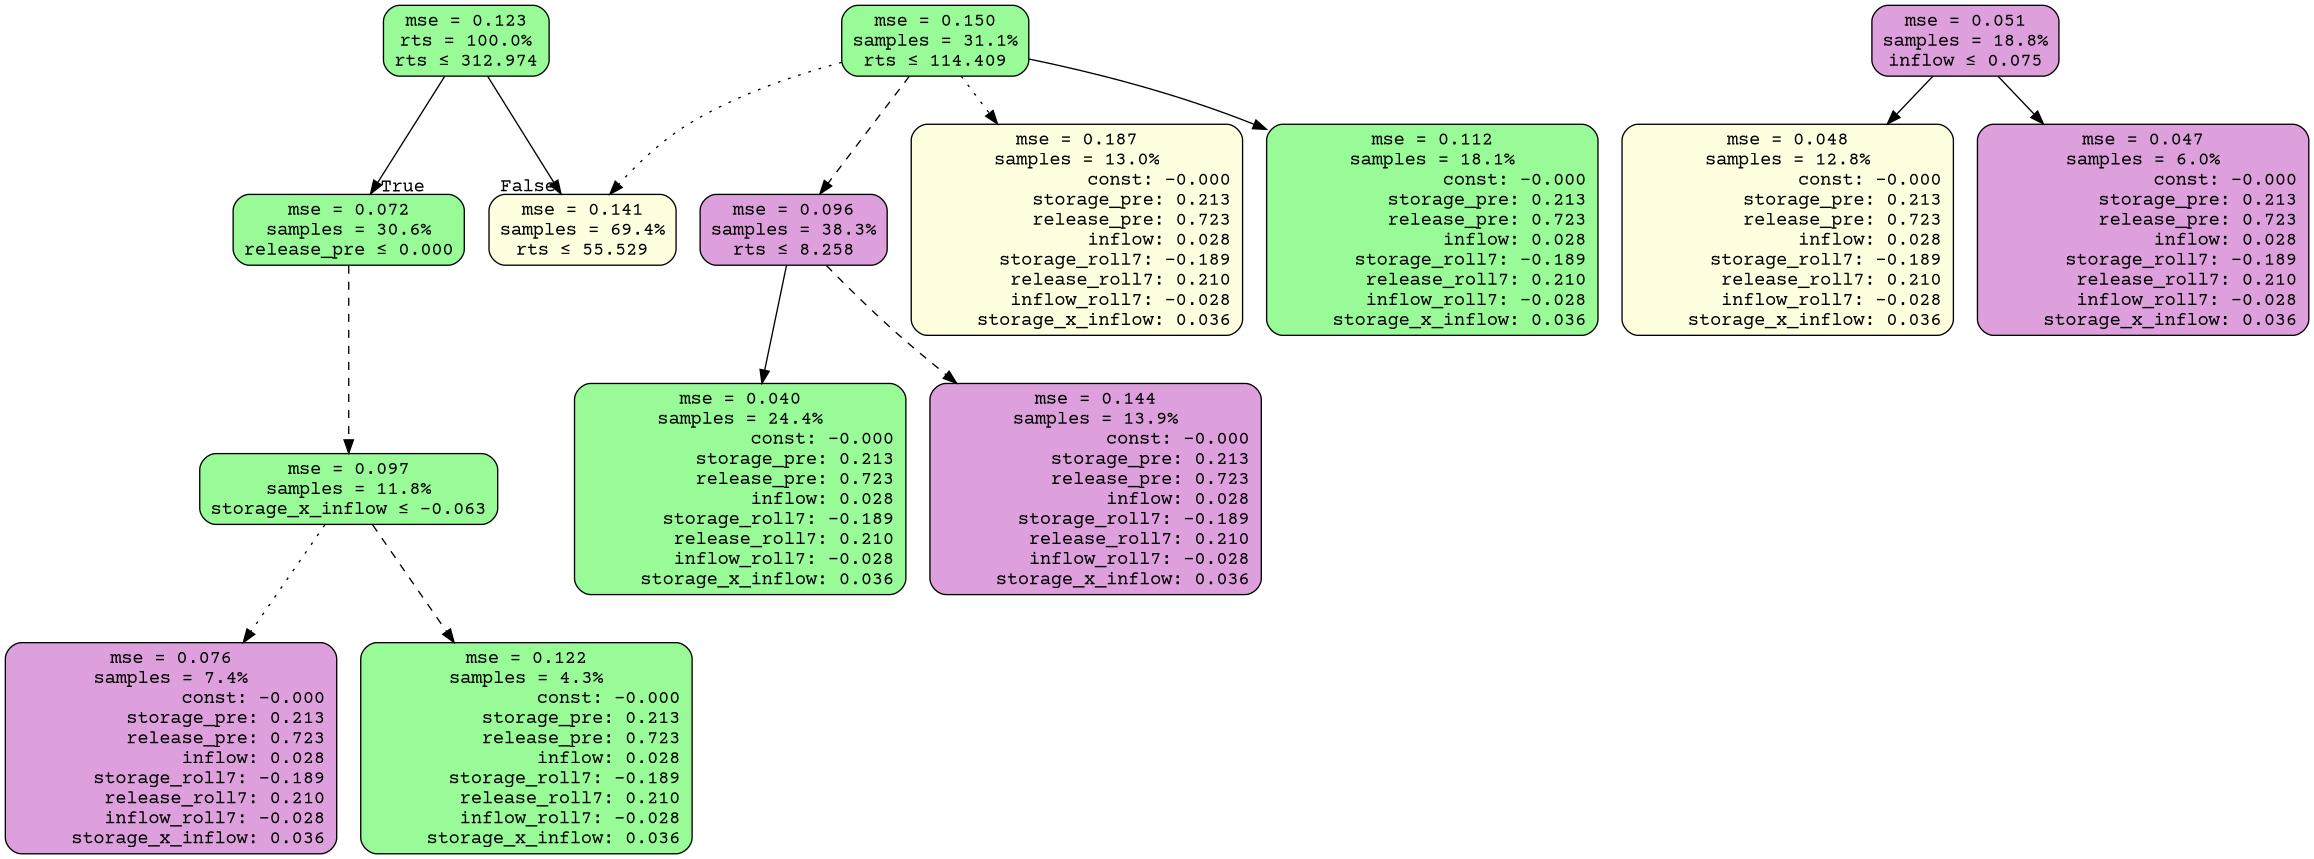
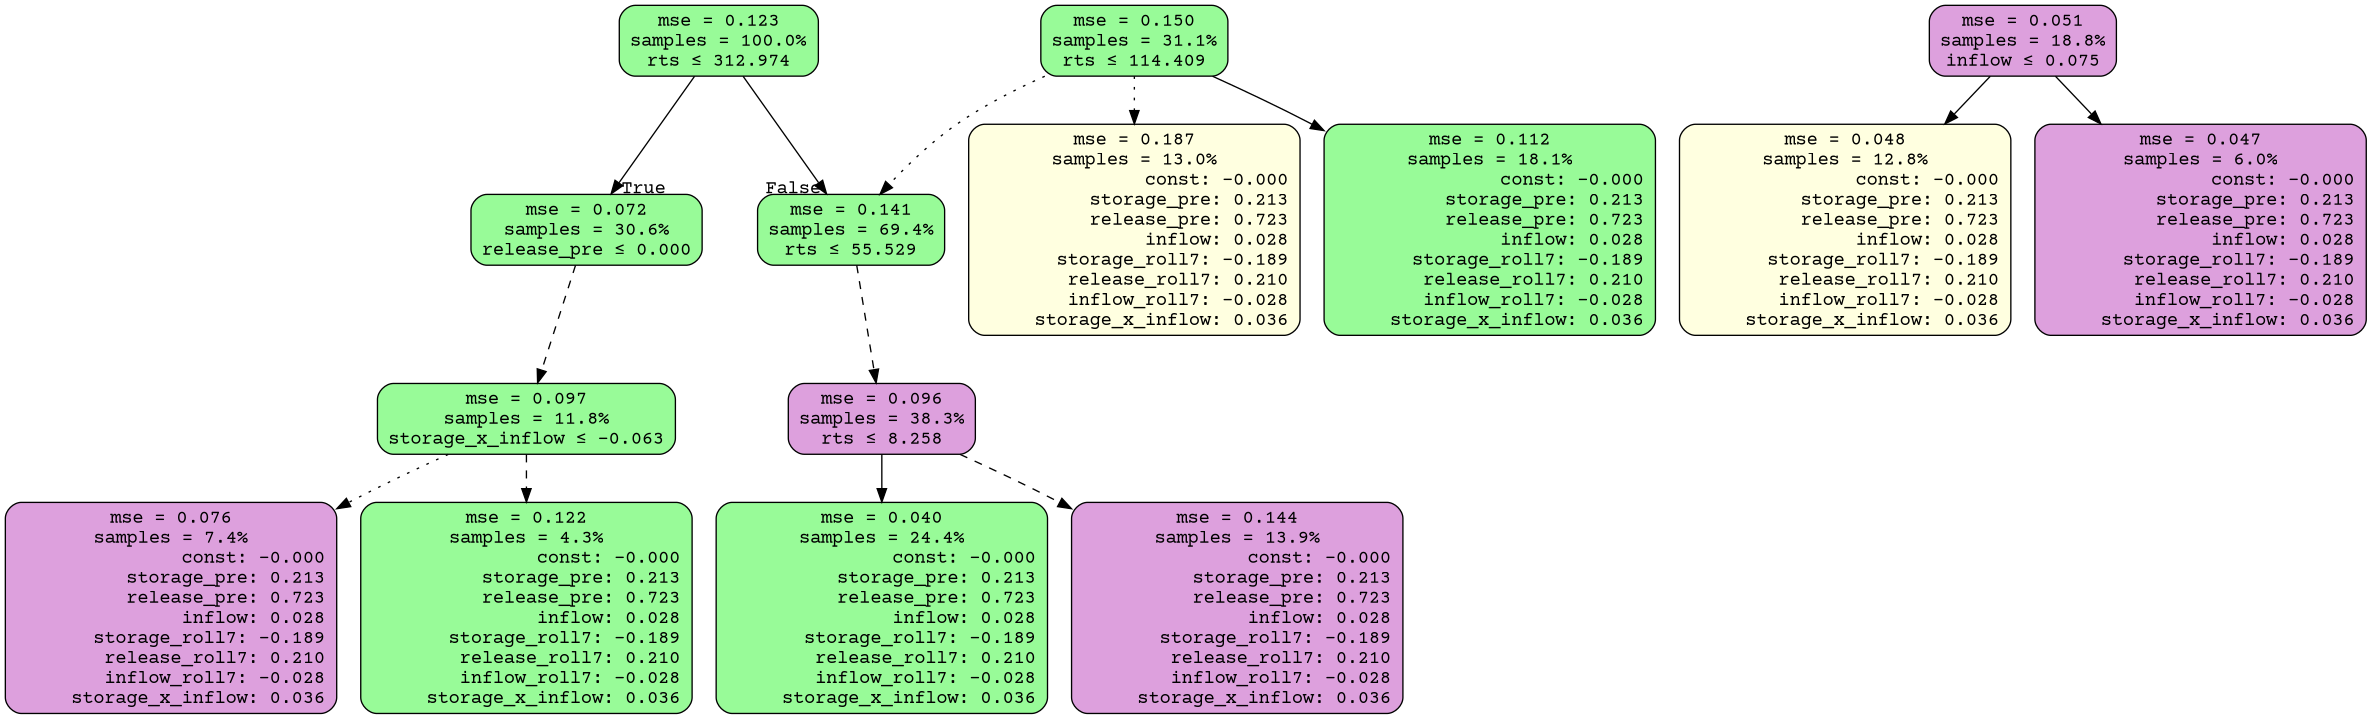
(466, 41) -> (719, 41)
(869, 130) -> (865, 317)
(583, 230) -> (851, 230)
